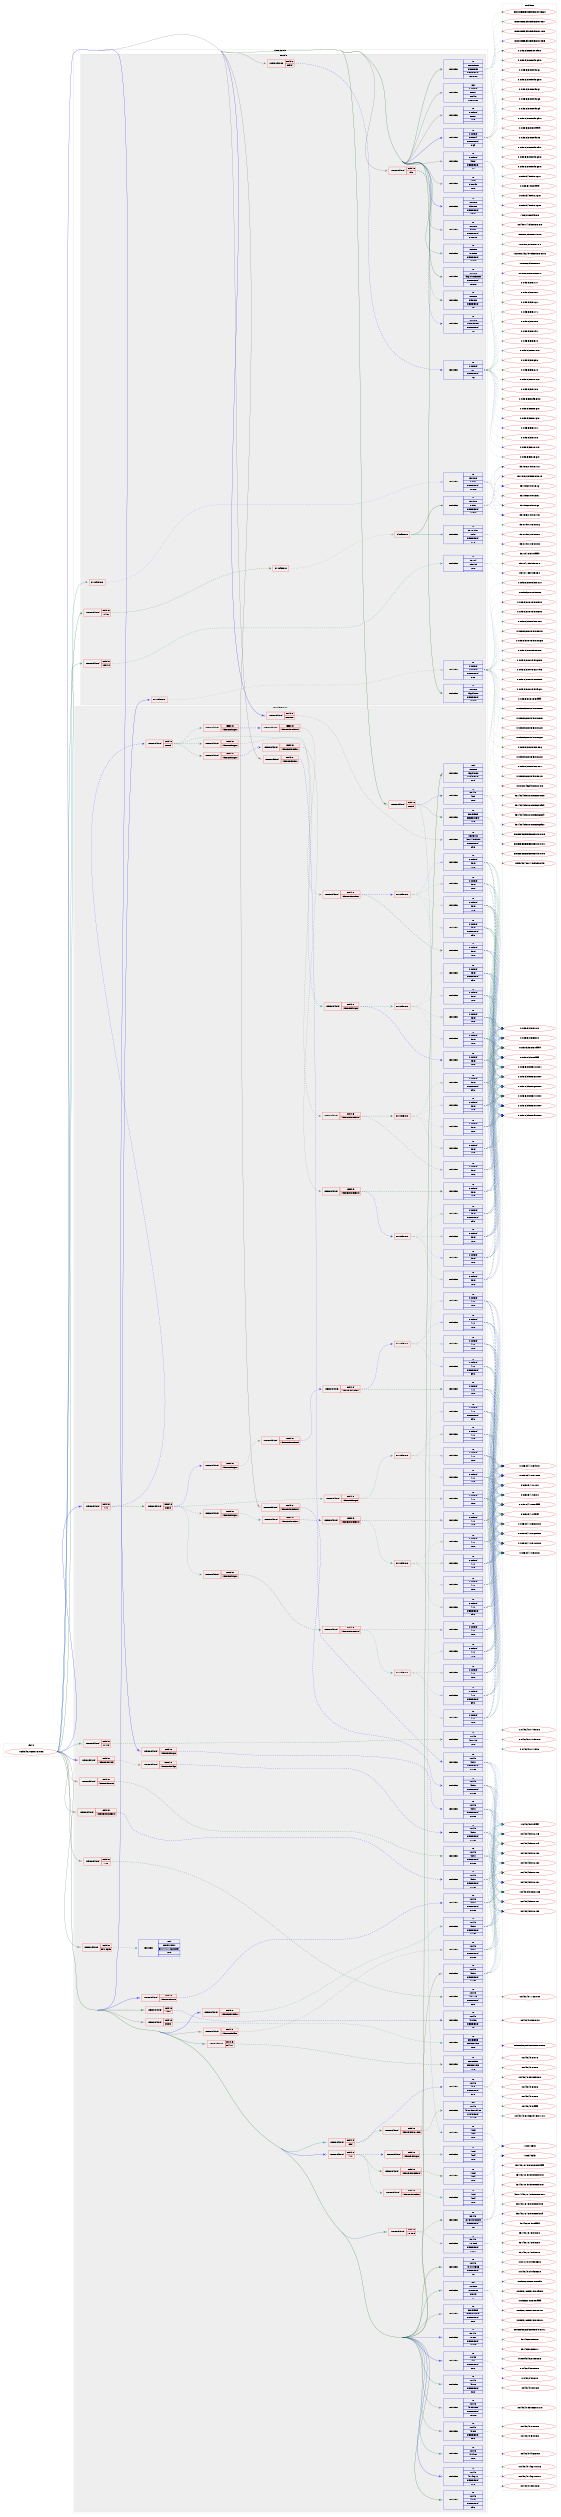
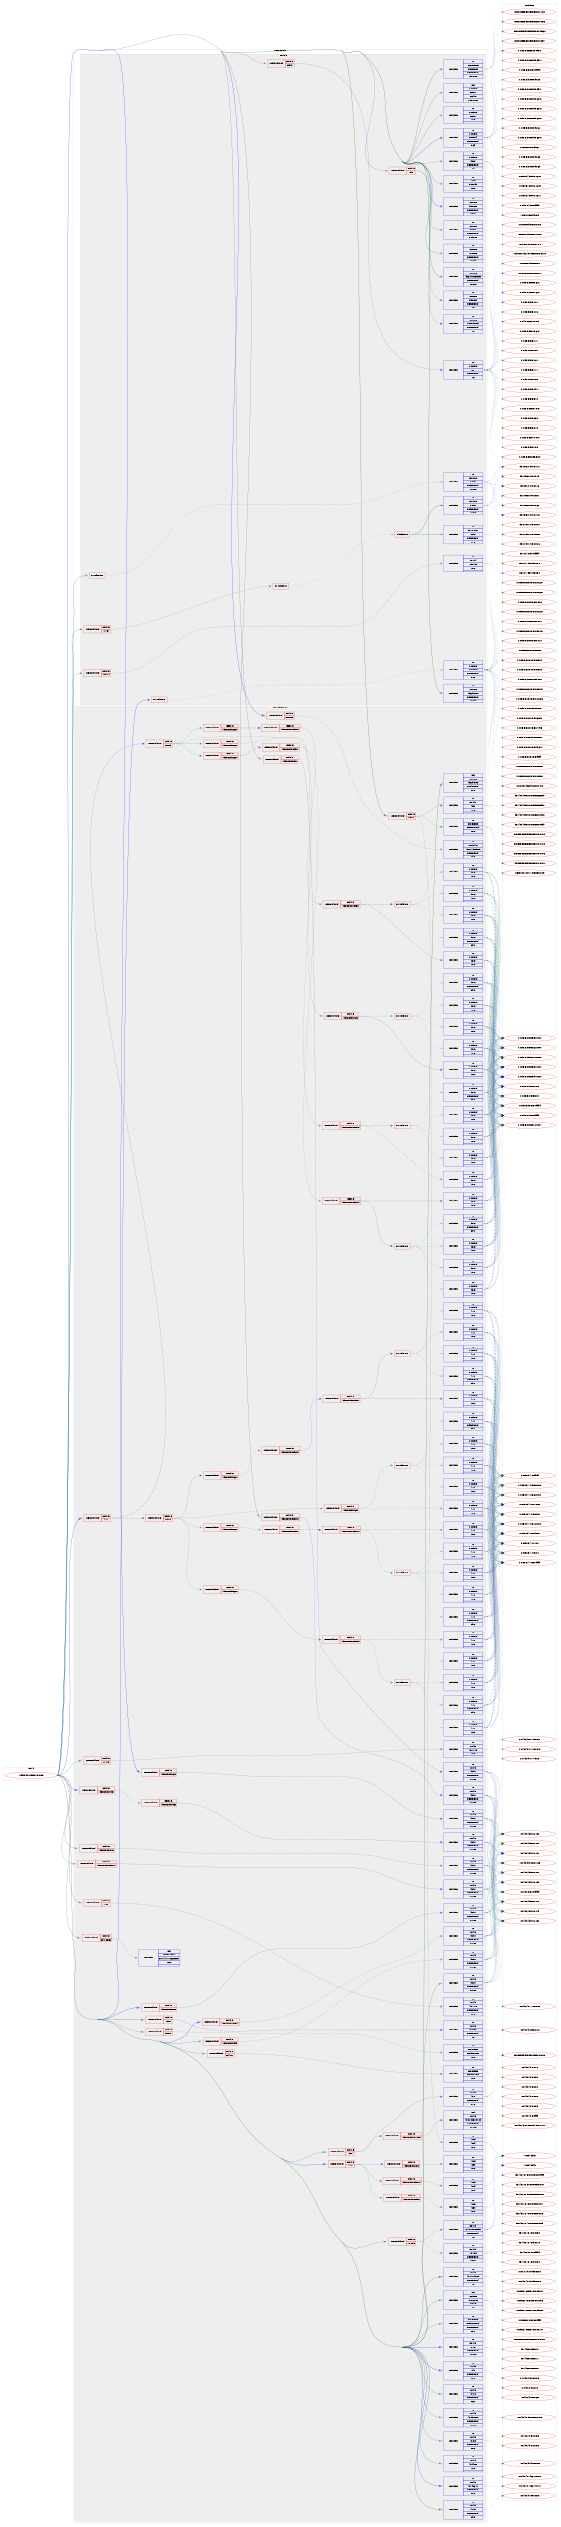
(530, 89) -> (530, 147)
(530, 225) -> (530, 225)
(530, 447) -> (530, 322)
(530, 476) -> (530, 476)
(530, 486) -> (530, 486)
none -> (530, 844)
(530, 844) -> (530, 863)
(530, 1824) -> (530, 1892)
(530, 2077) -> (530, 2087)
(530, 2194) -> (530, 2204)
(530, 2282) -> (530, 2301)
(530, 2359) -> (530, 2369)
